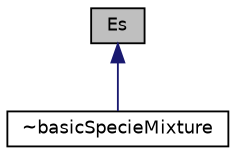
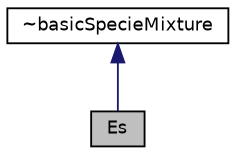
(118, 87) -> (118, 87)
